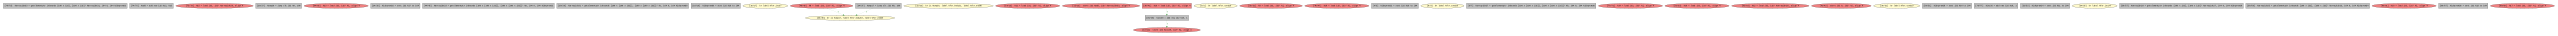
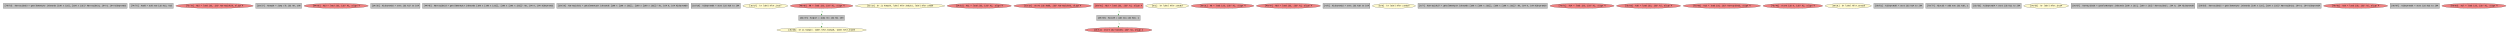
(835, 12) -> (822, 11)
